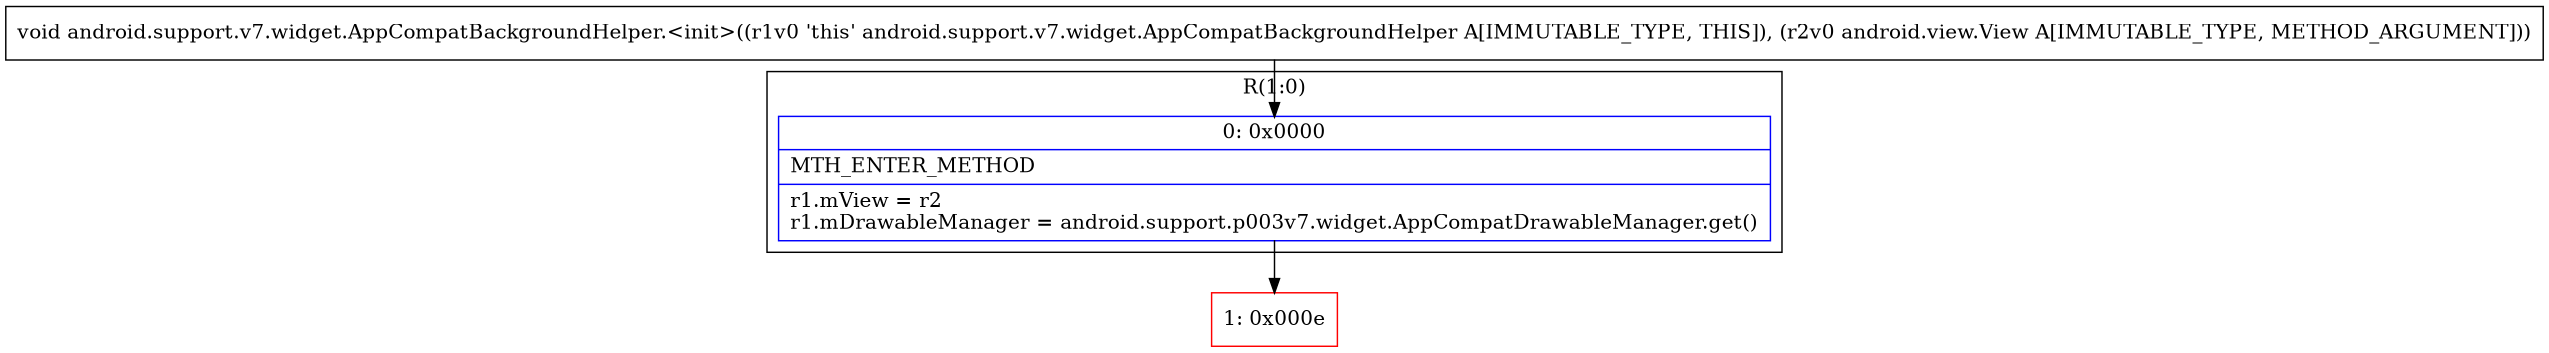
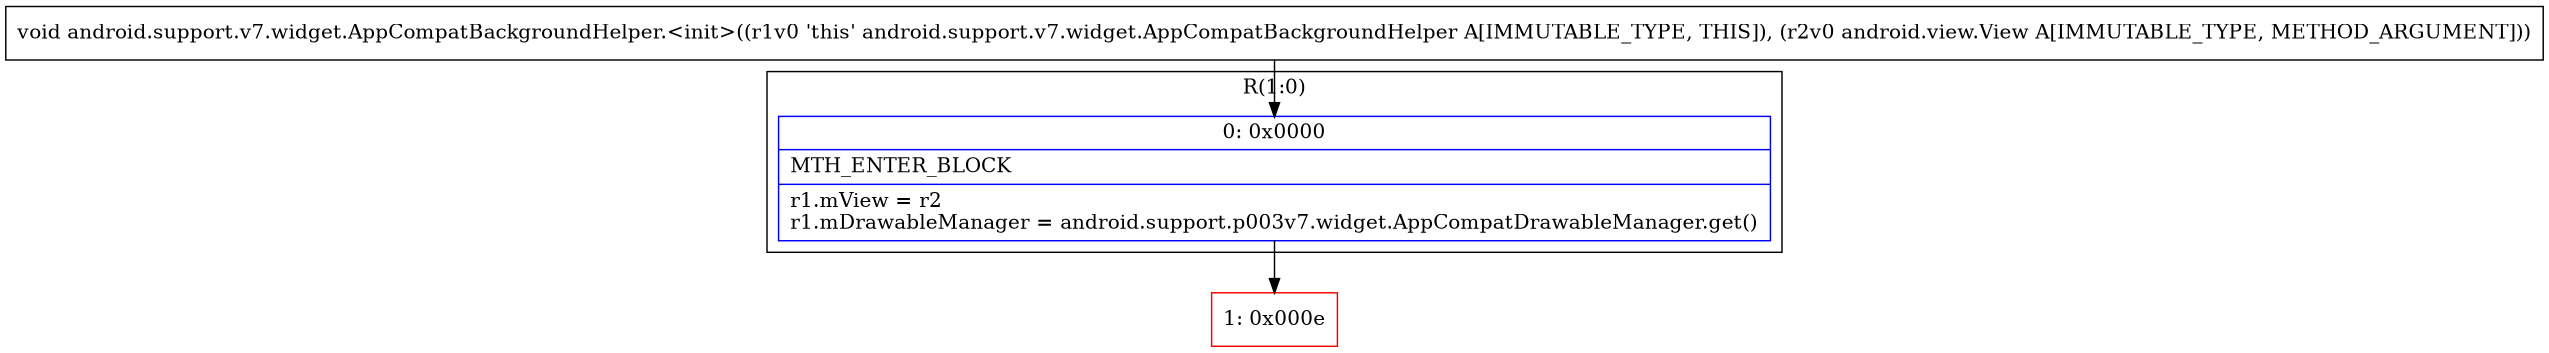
(913, 166) -> (901, 166)
